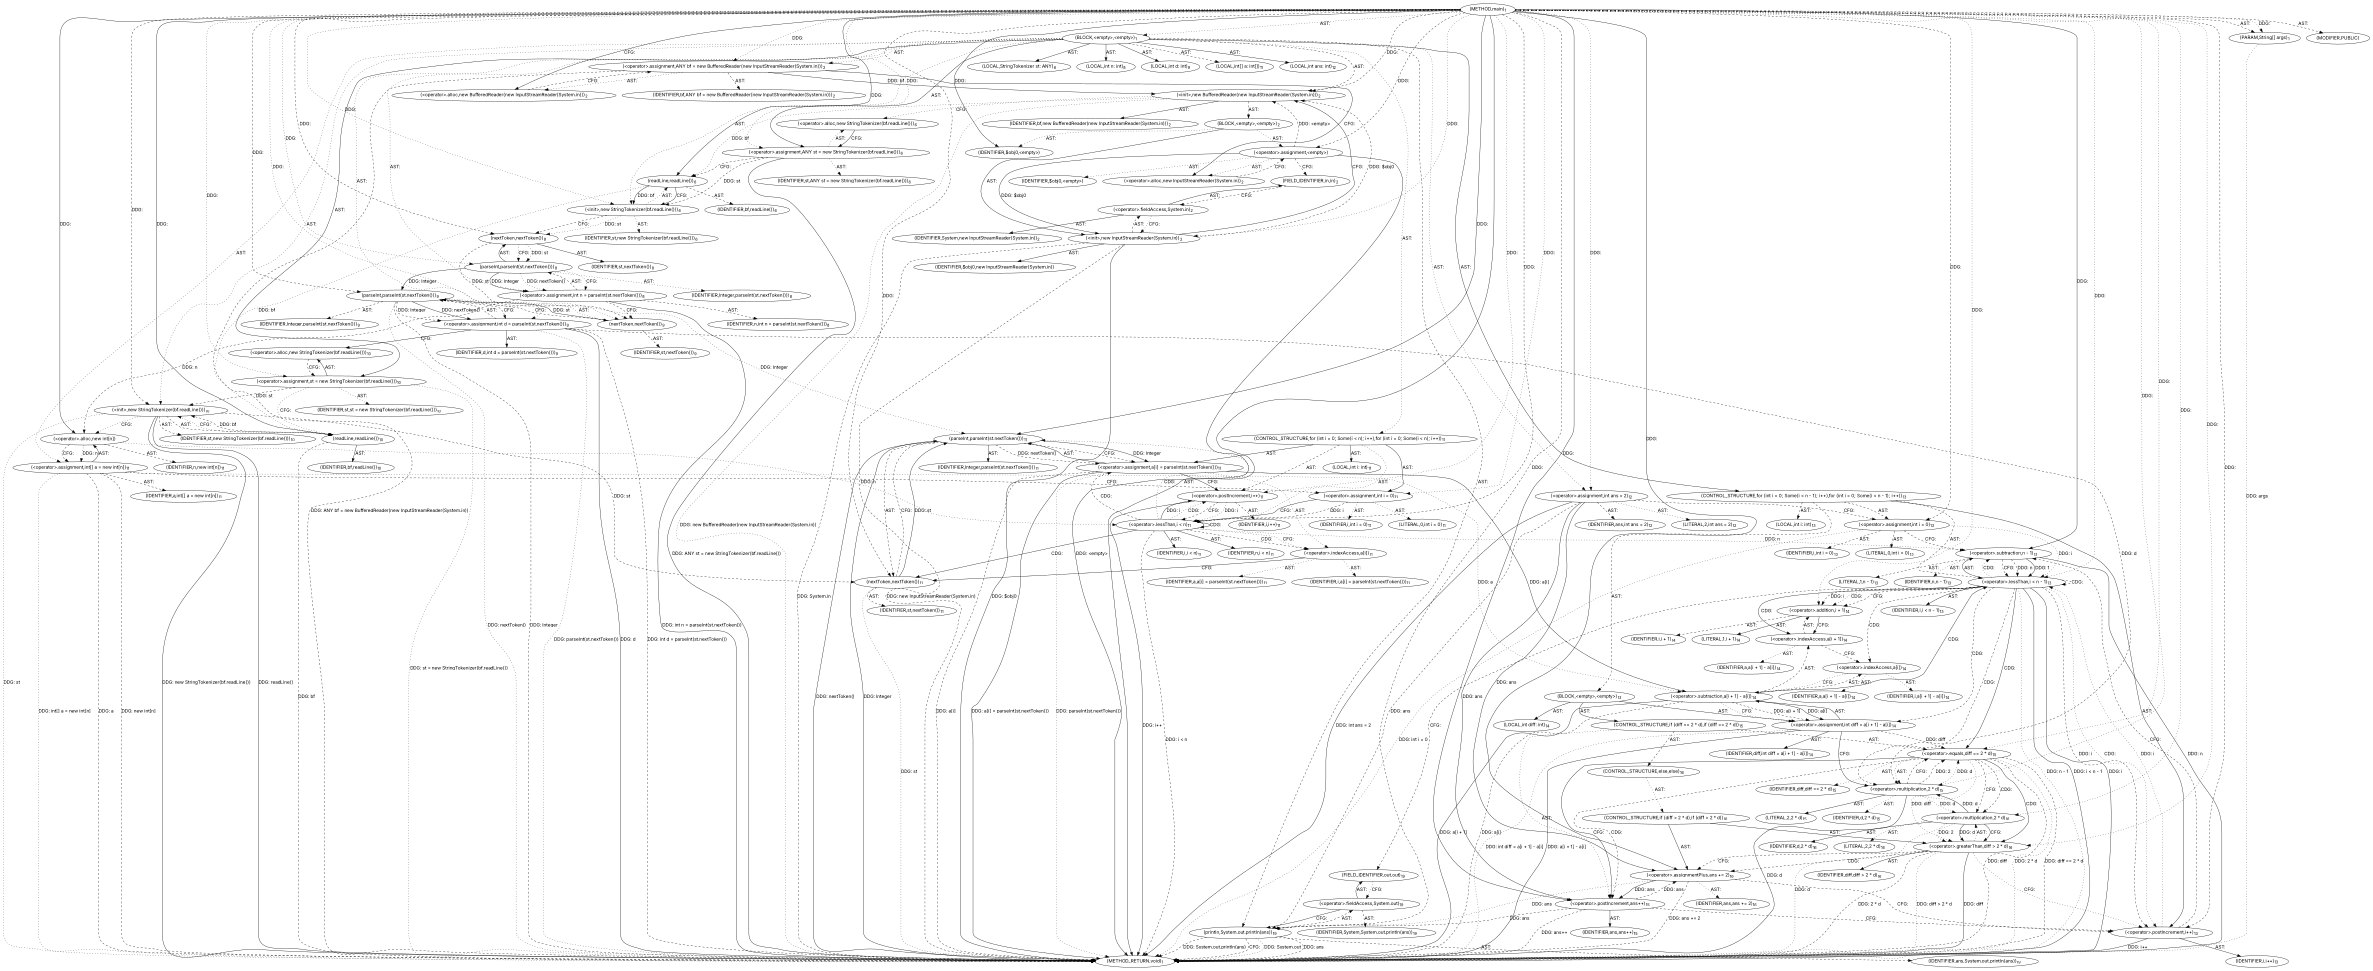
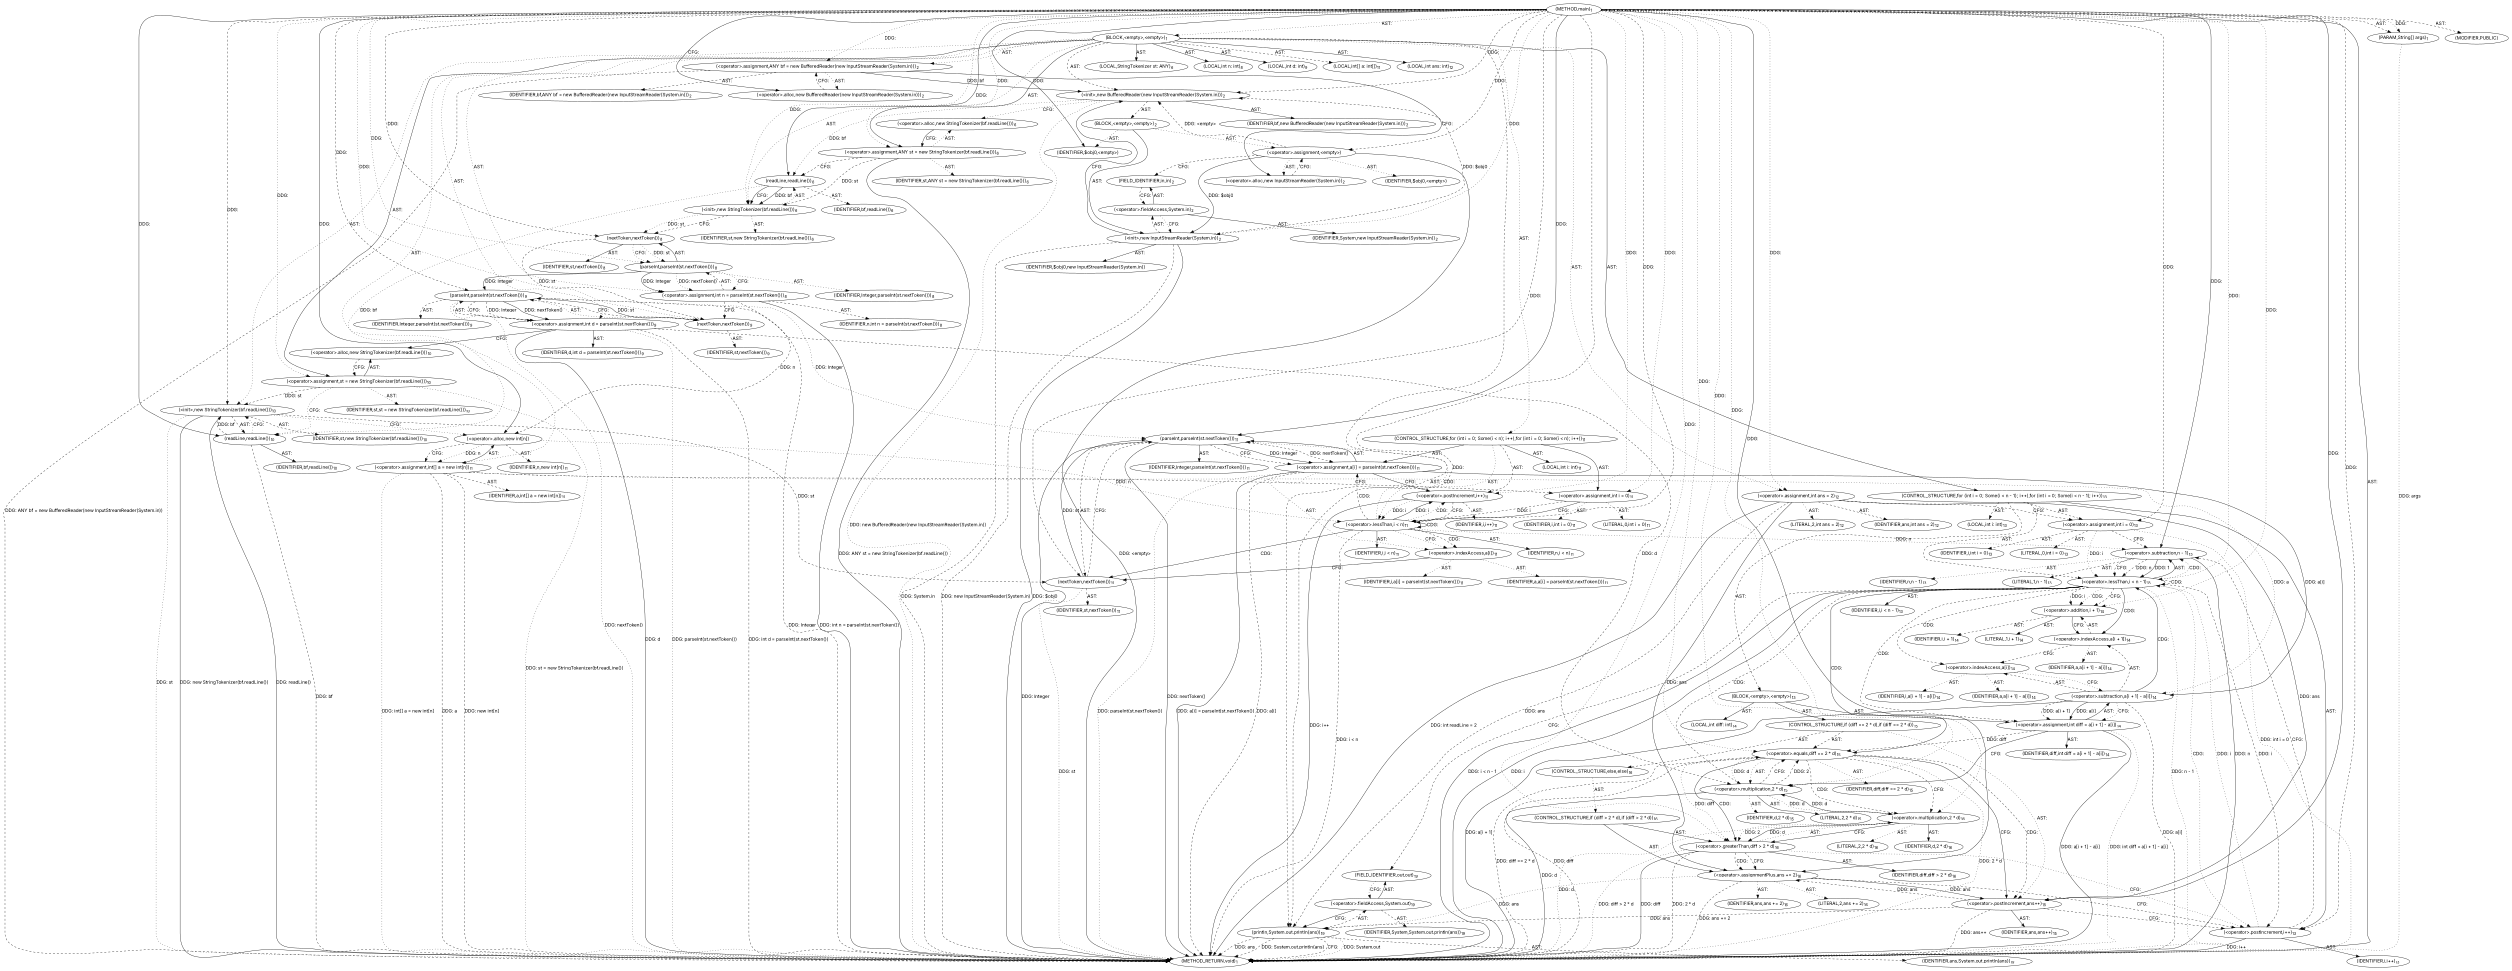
(1354, 725) -> (1454, 725)
none -> (1843, 904)
